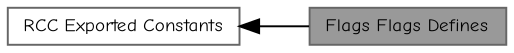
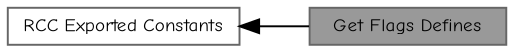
(408, 26) -> (408, 26)
